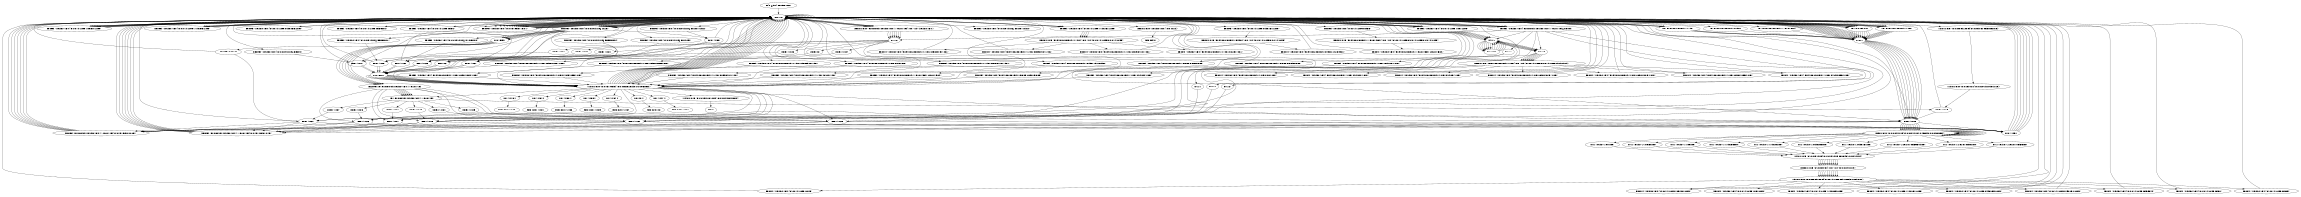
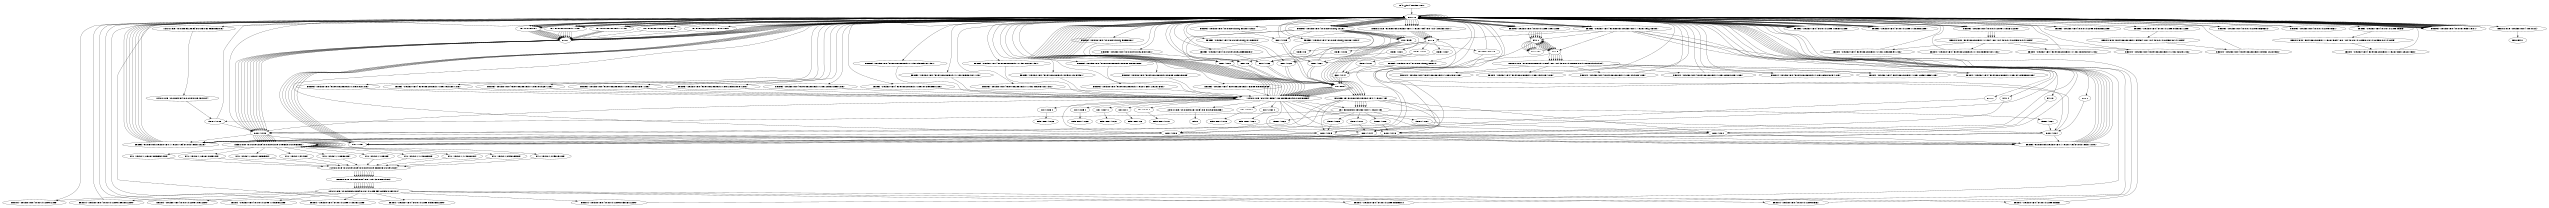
(728, 43) -> (1393, 58)
(1068, 59) -> (1291, 51)
